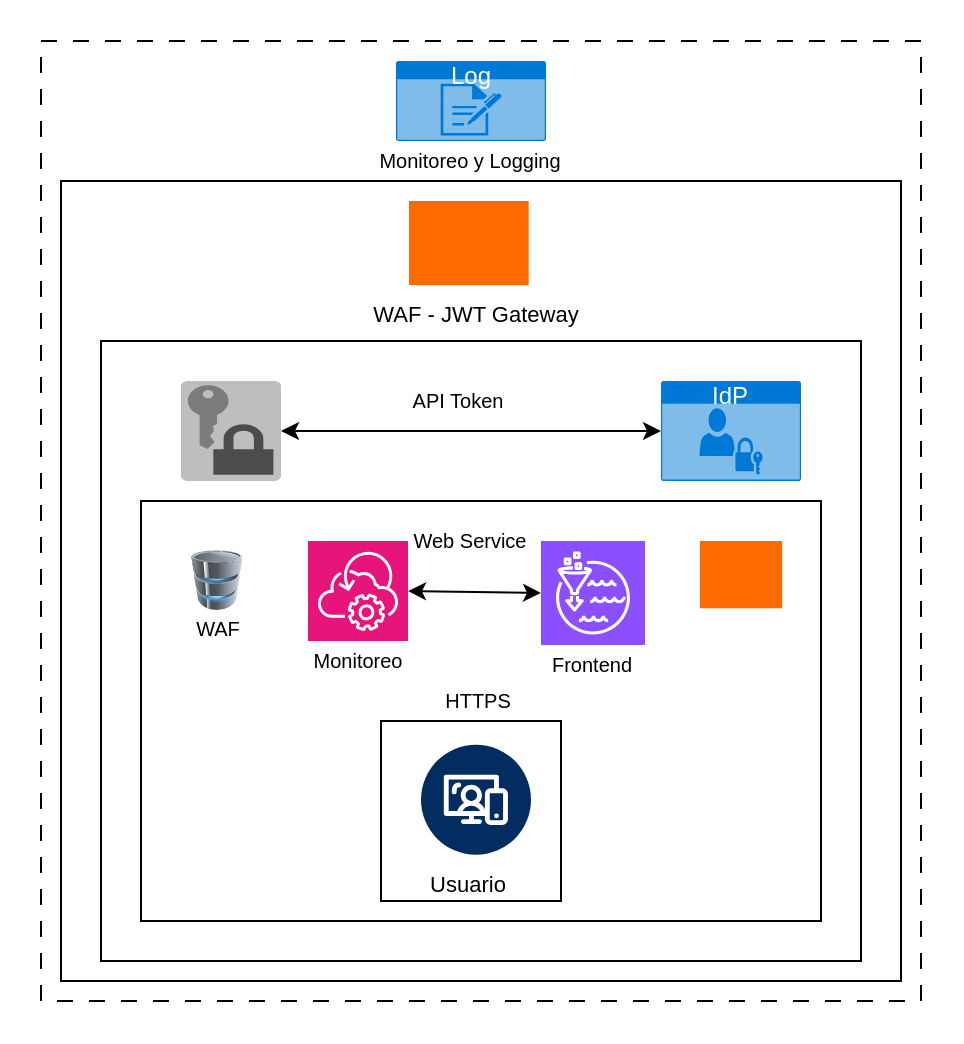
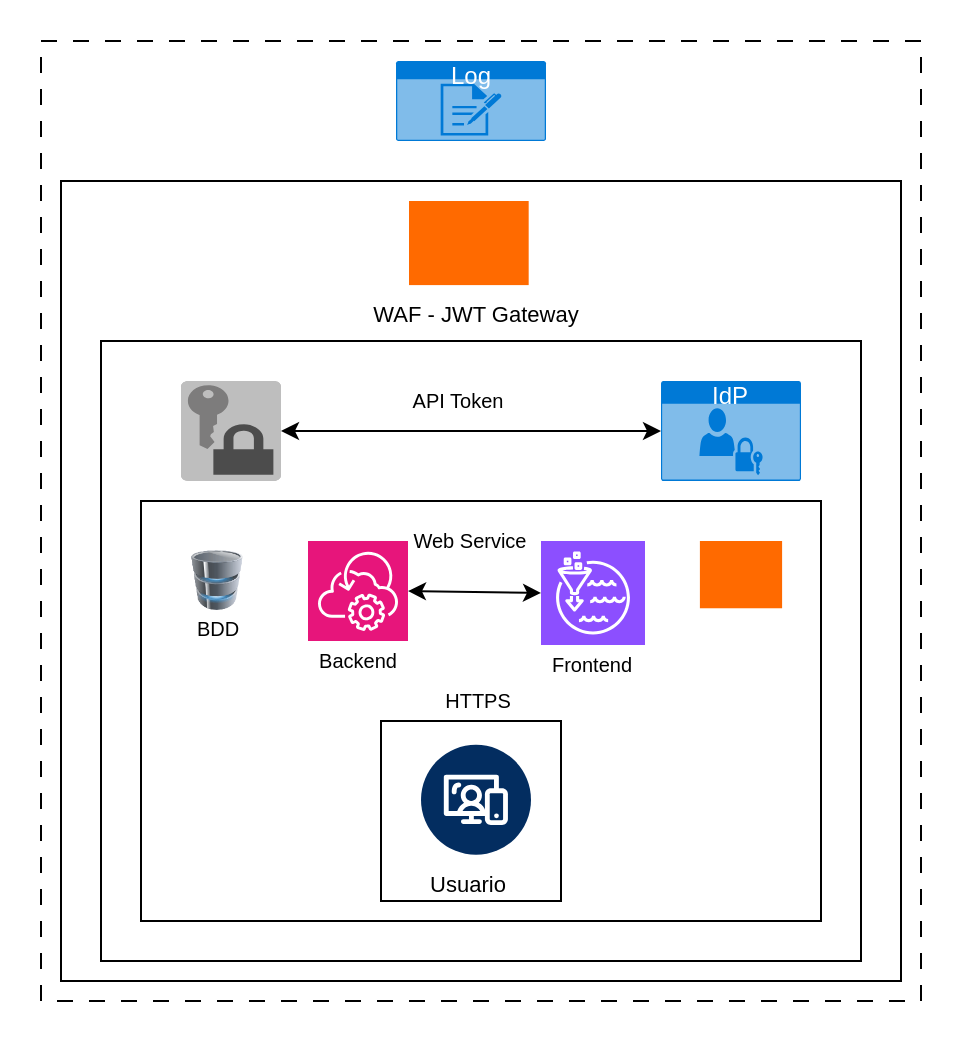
(471, 161) -> none
(219, 629) -> (219, 629)
(359, 661) -> (359, 661)
